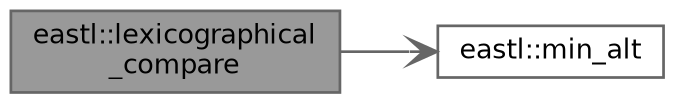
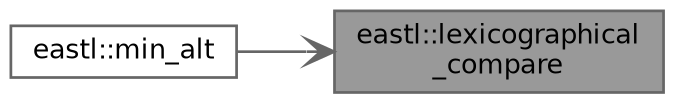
(375, 52) -> (272, 52)
